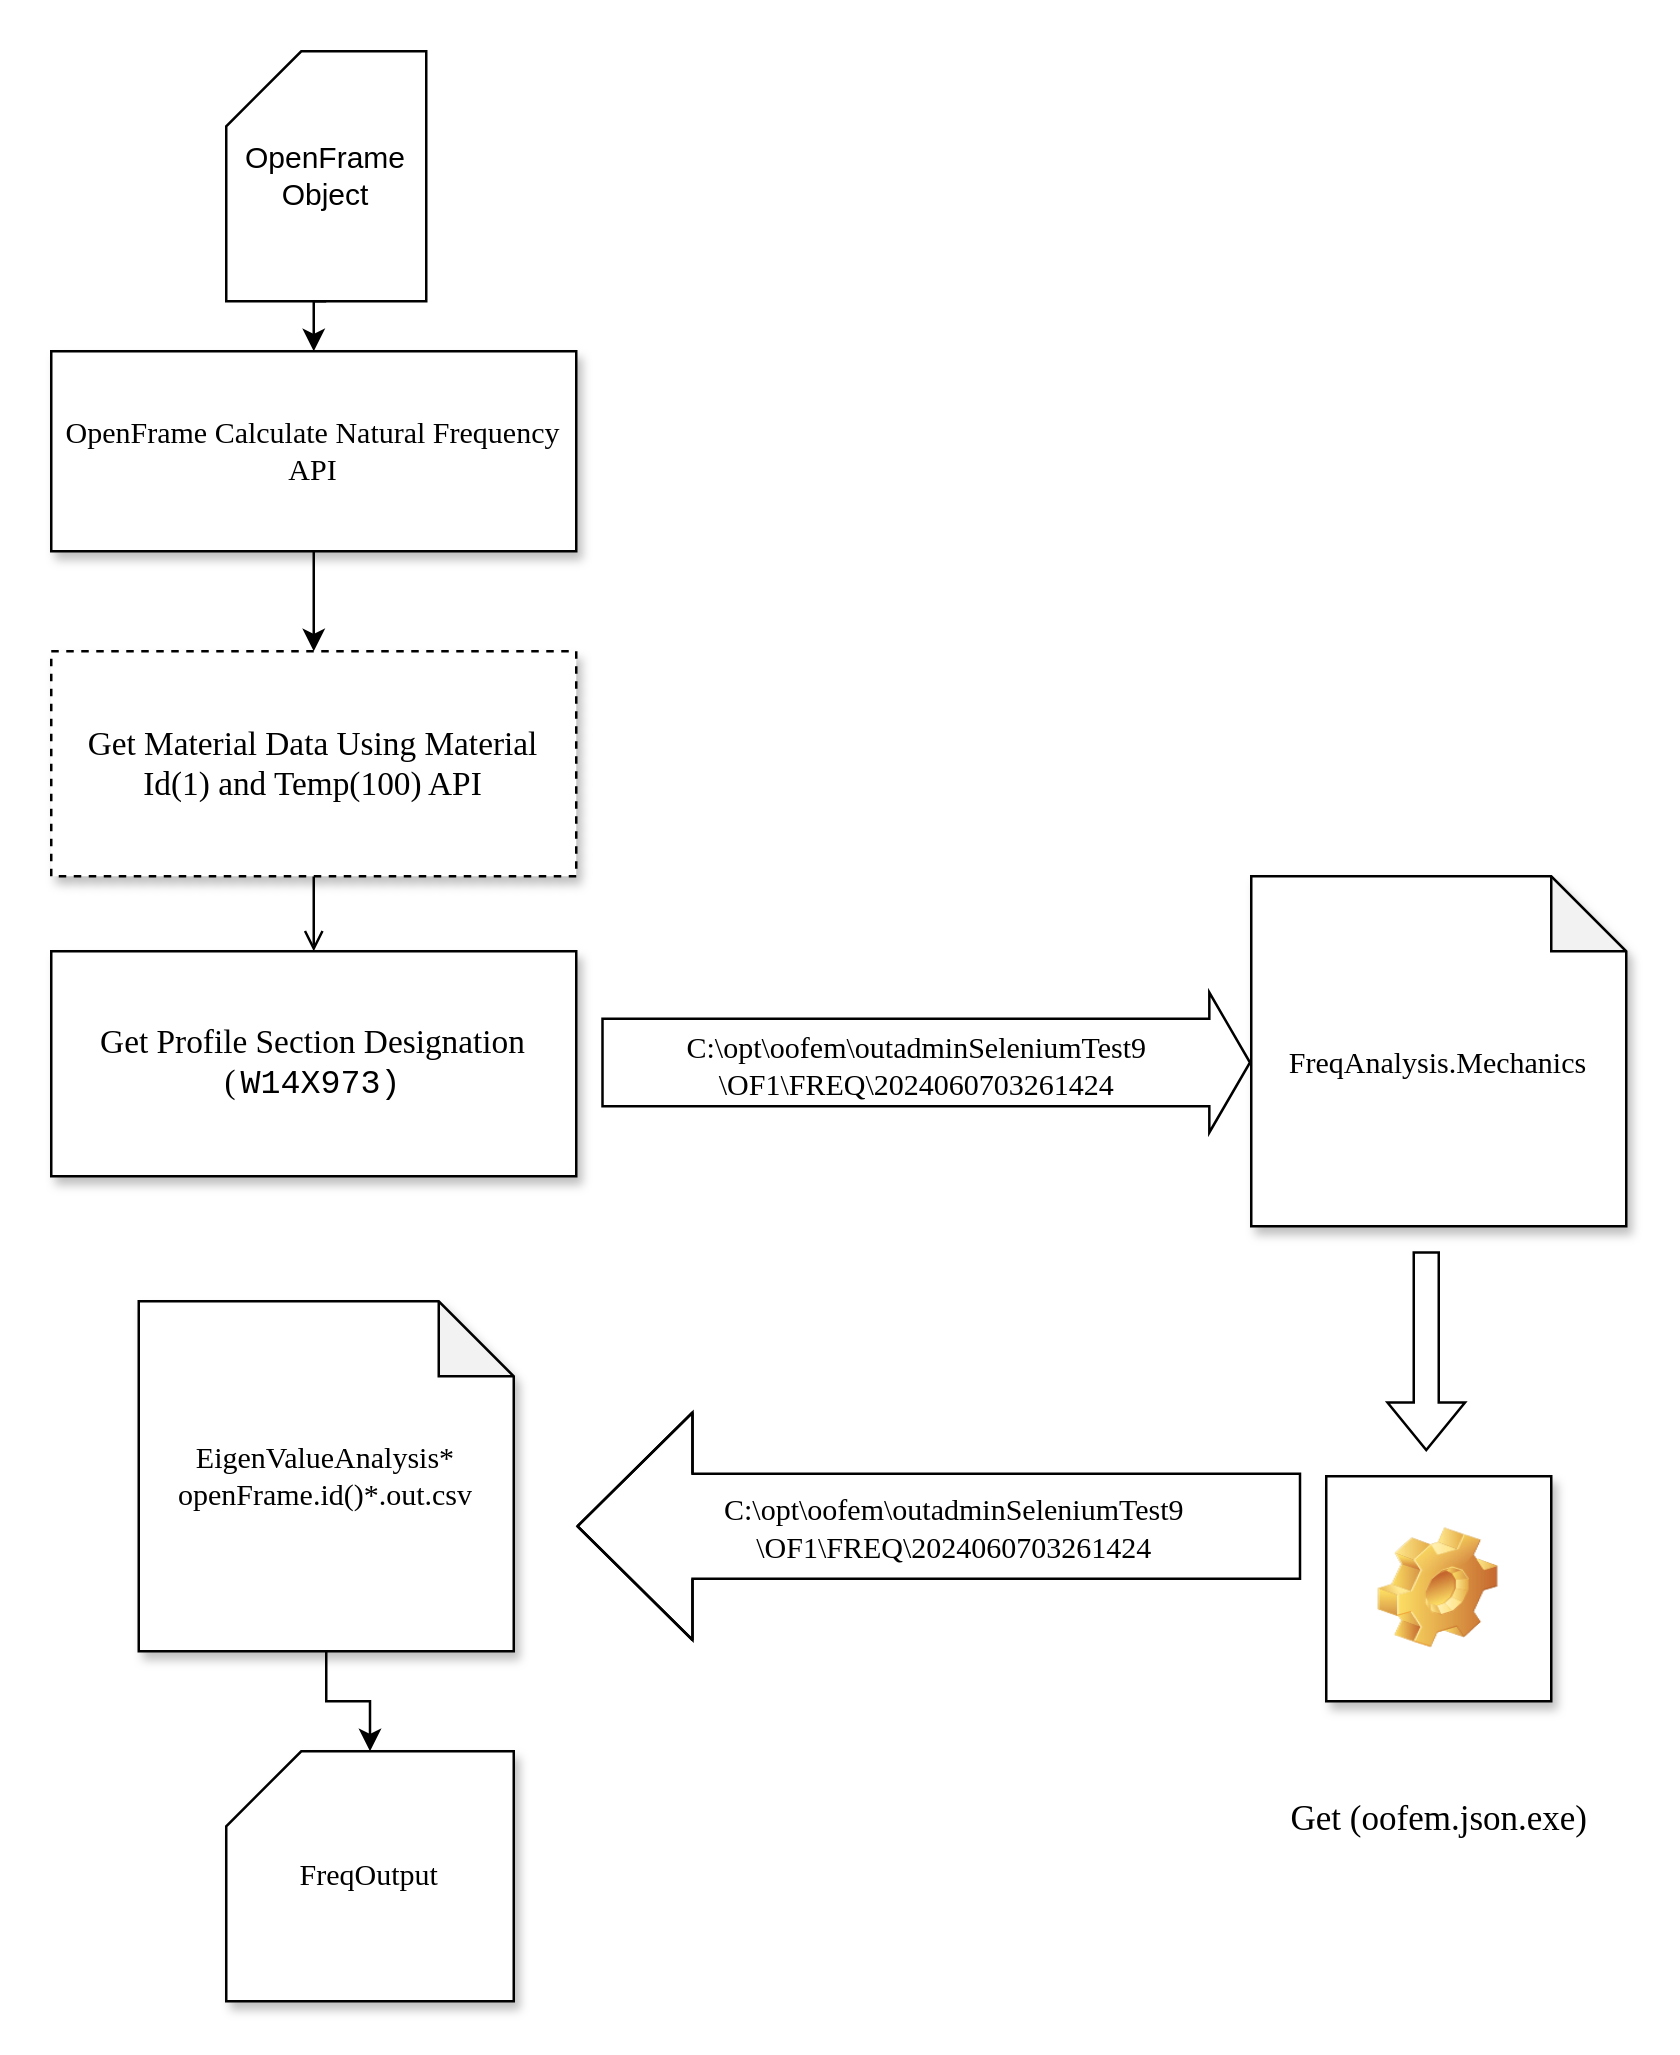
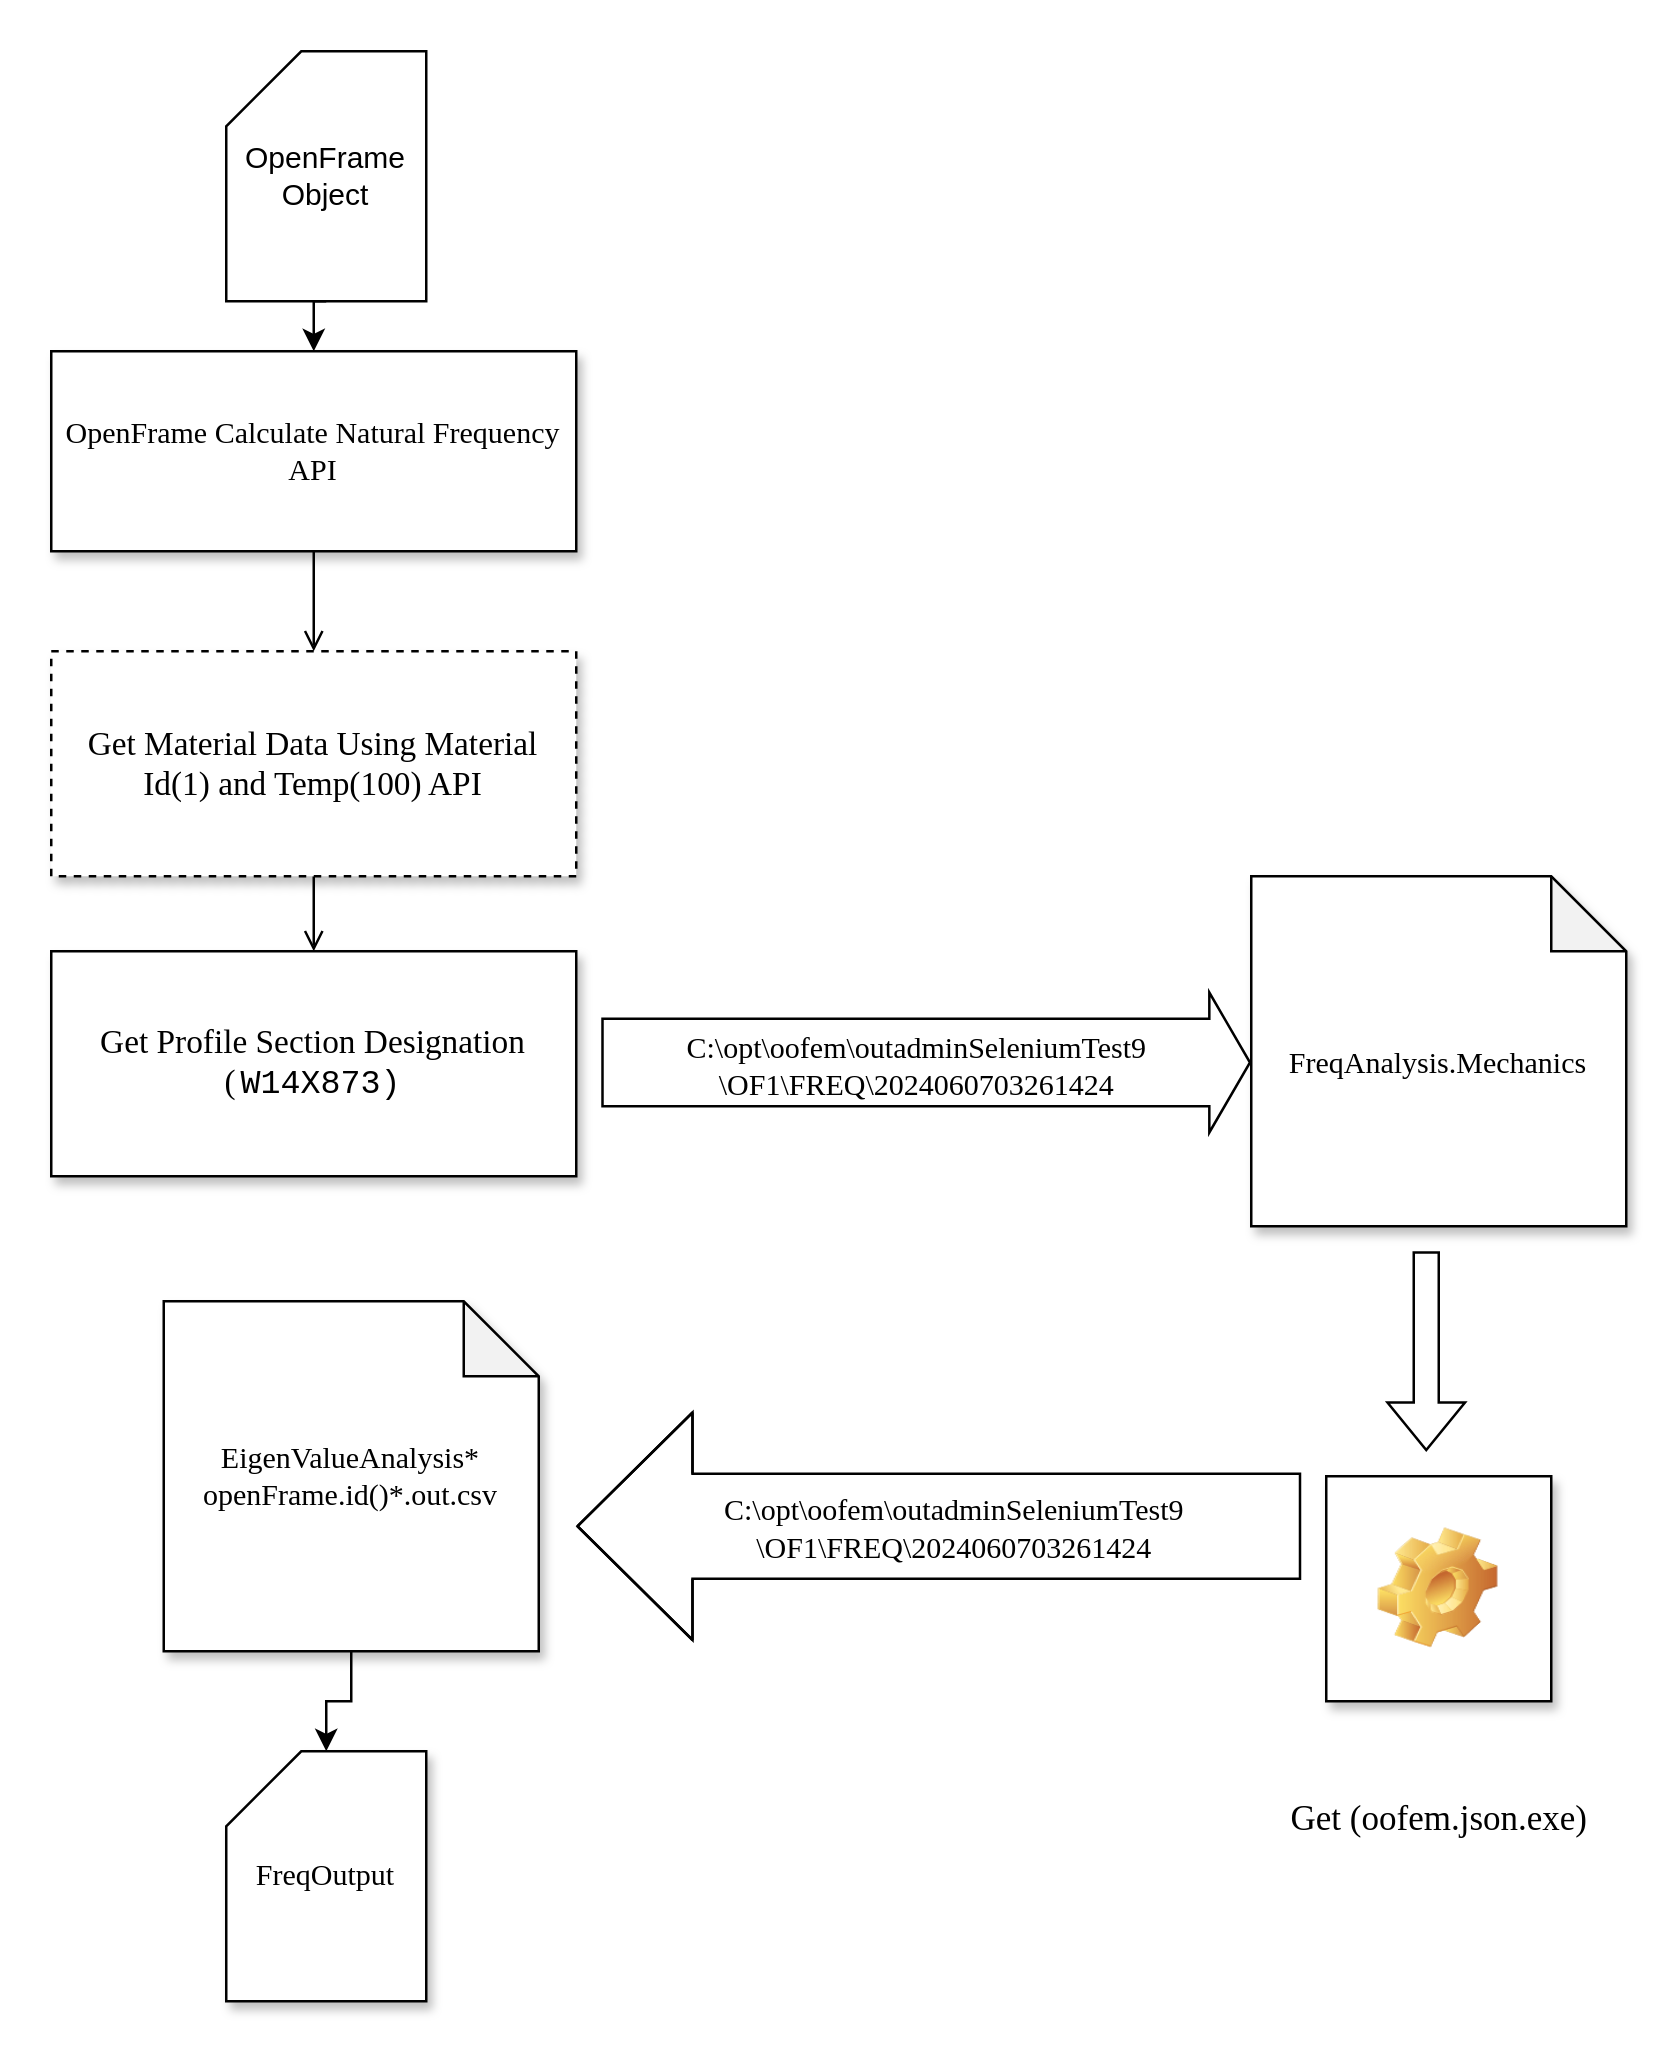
(314, 633) -> (314, 637)
(314, 1064) -> (314, 1064)
(326, 1476) -> (351, 1476)
(370, 1876) -> (326, 1876)
